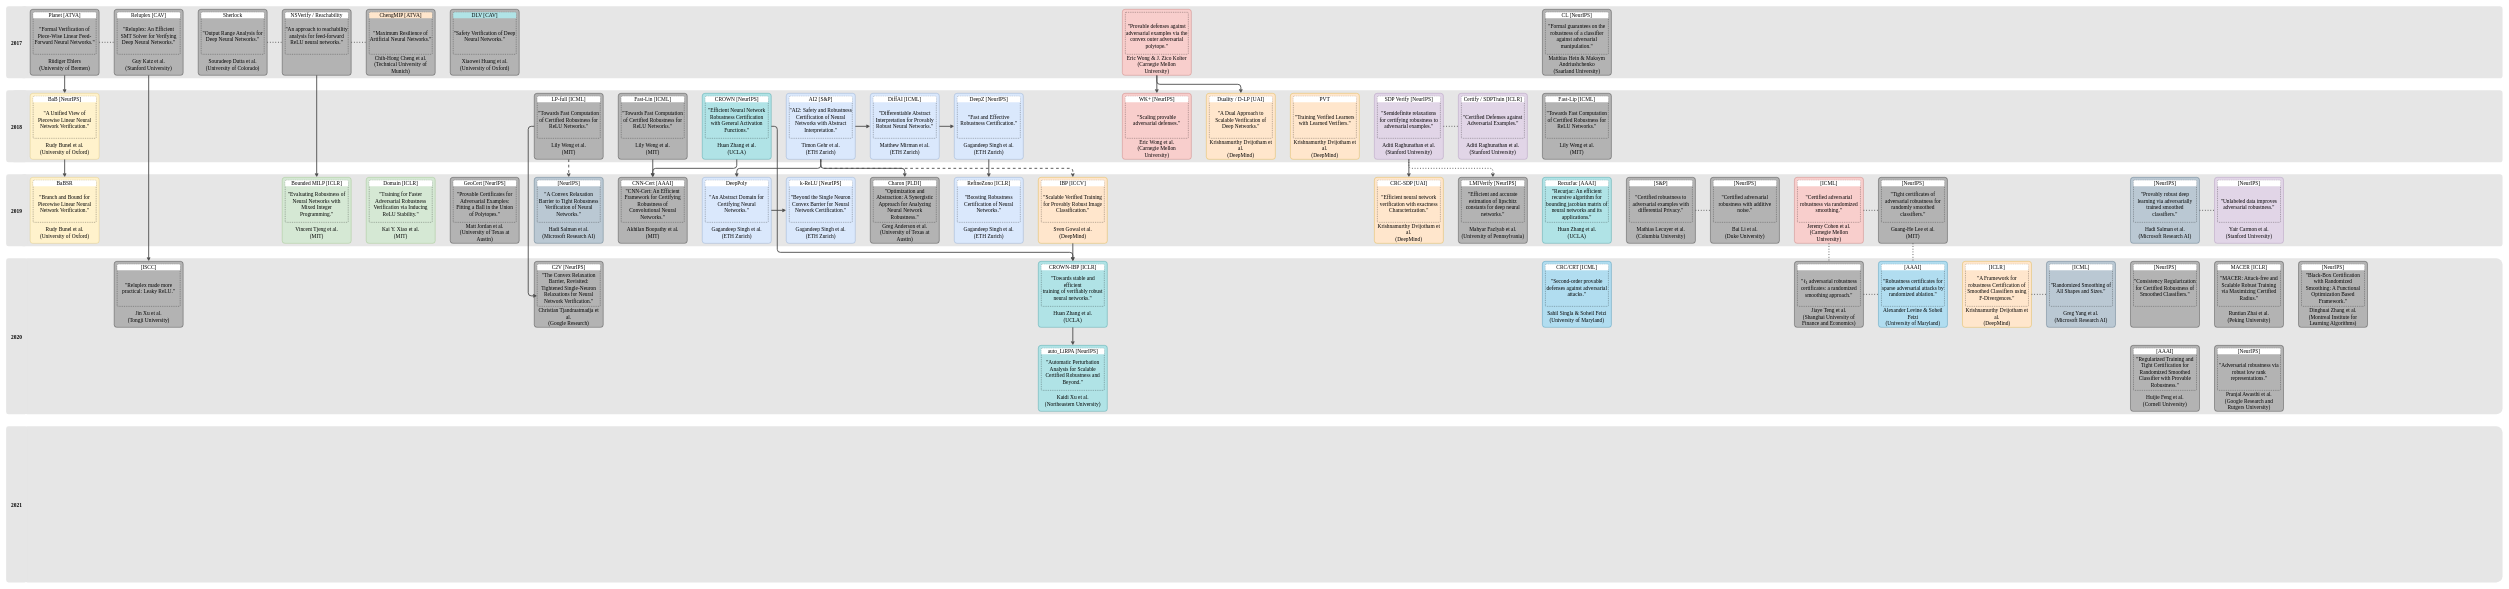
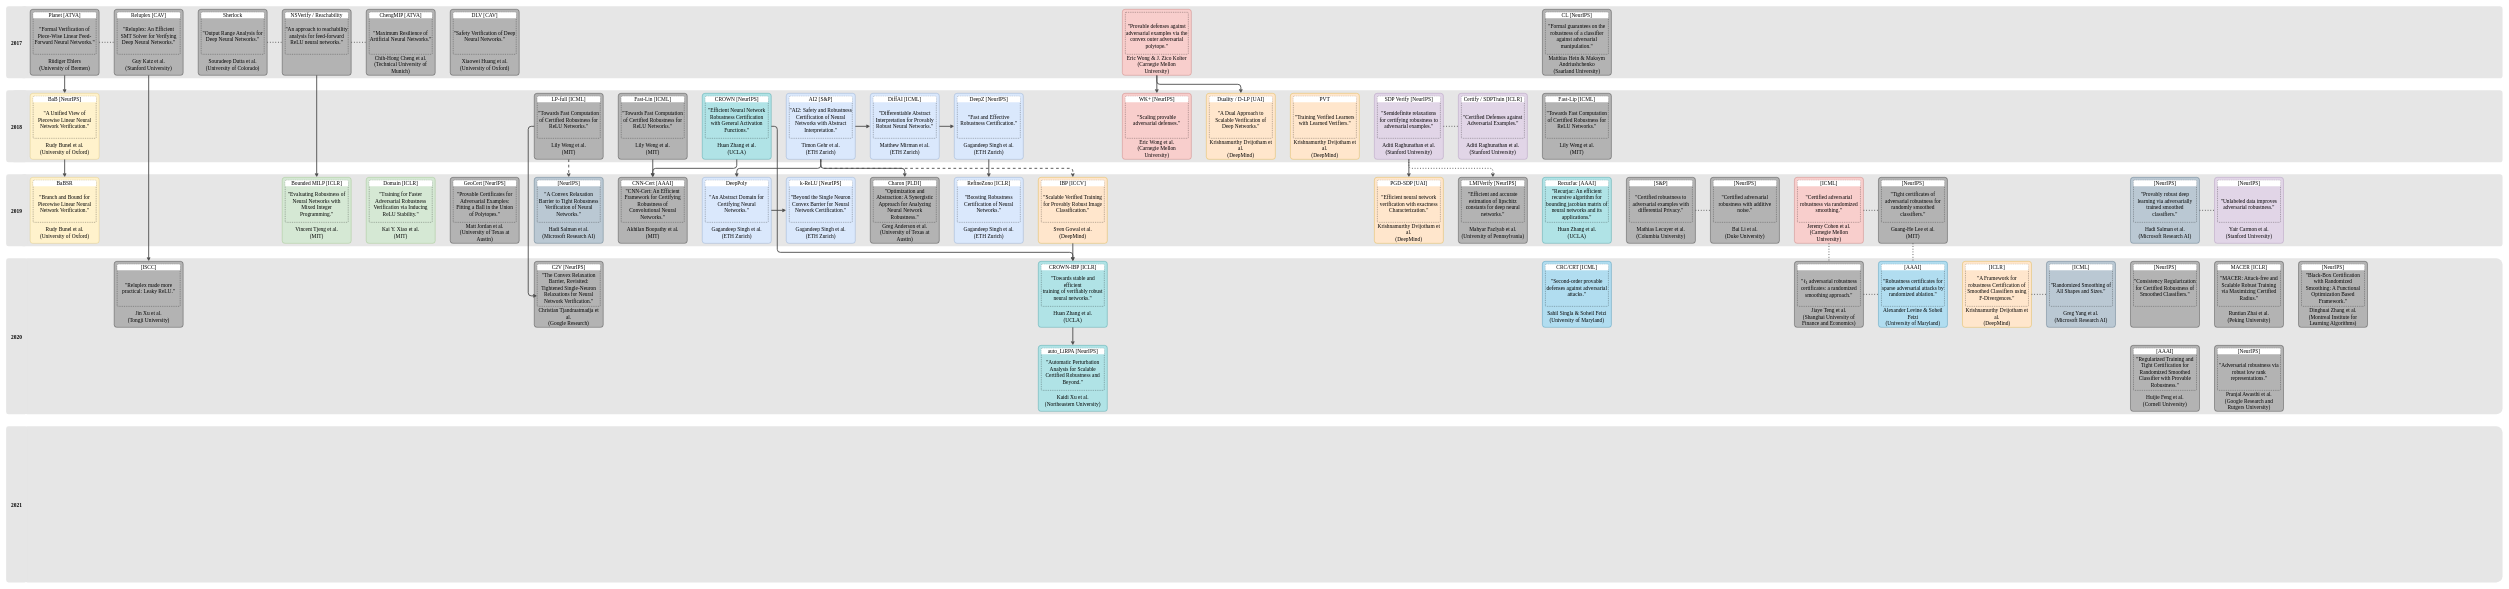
(401, 15) -> (401, 15)
(485, 15) -> (485, 15)
(1409, 183) -> (1409, 183)
